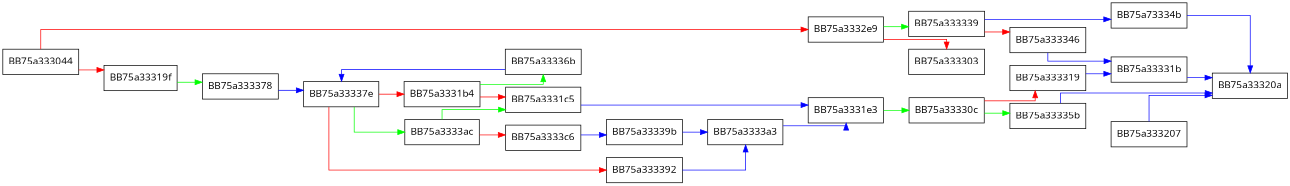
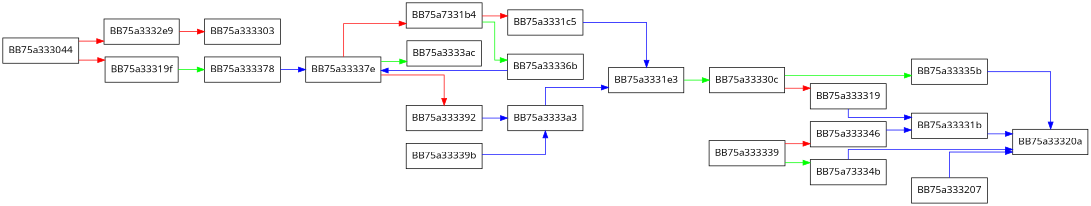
(1044, 19) -> (794, 163)
(893, 27) -> none
(442, 94) -> (444, 15)
(465, 110) -> none
(543, 138) -> none
